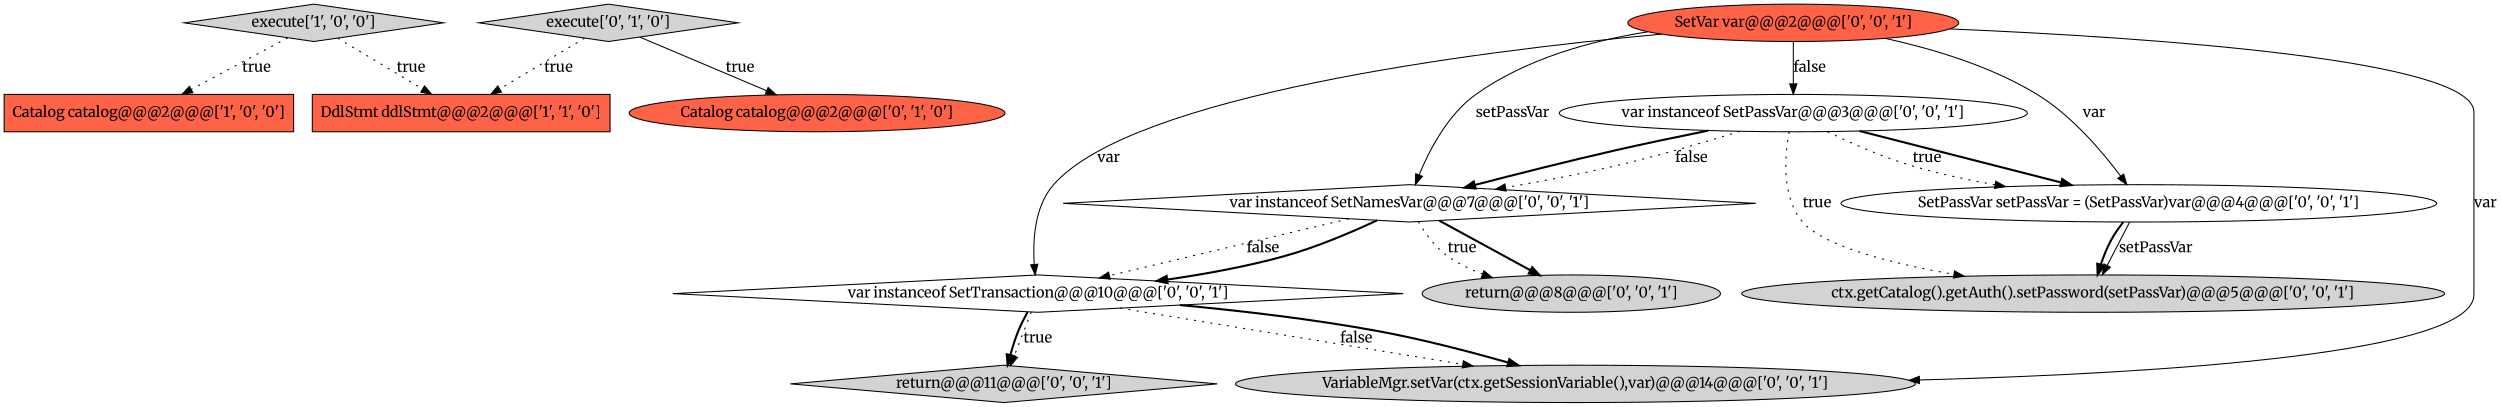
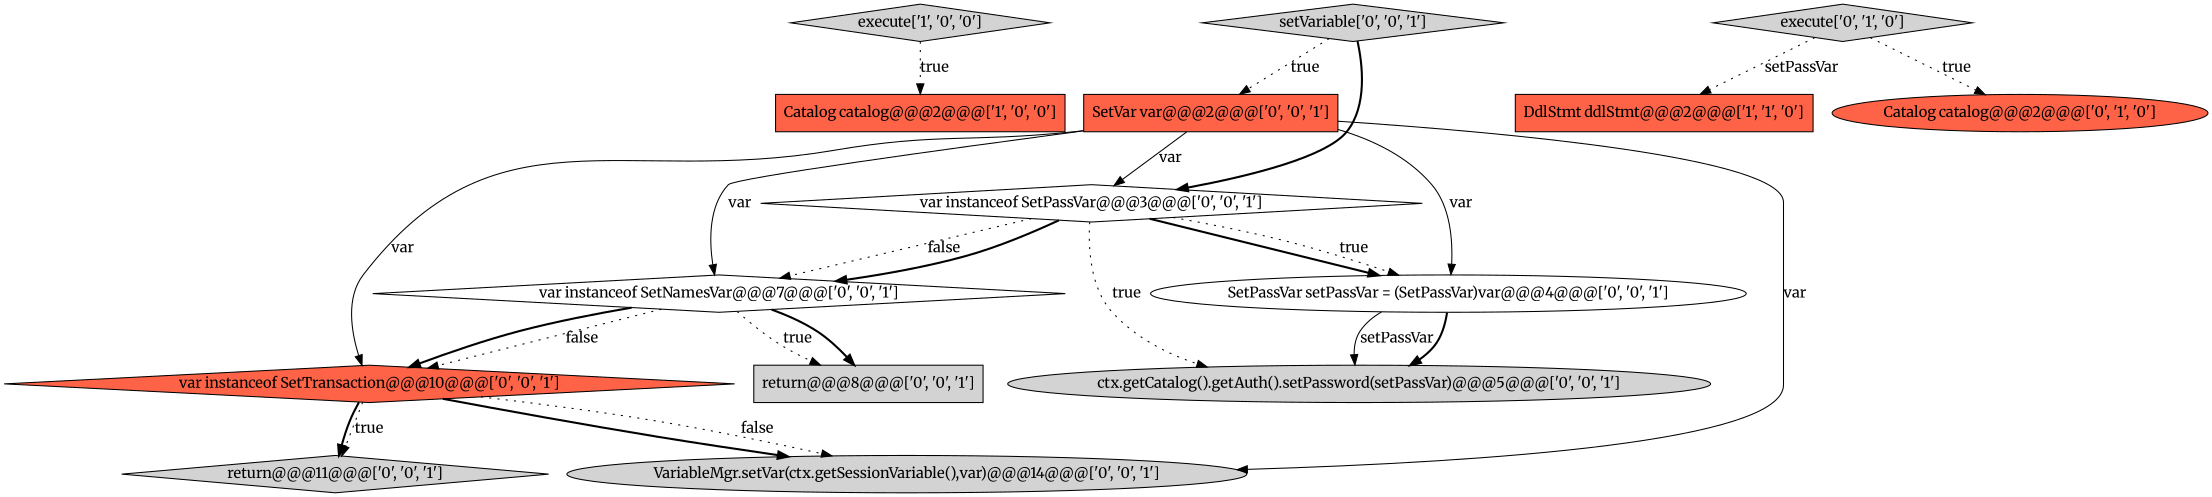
none -> (1353, 23)
(1793, 23) -> (1211, 113)
(380, 64) -> none
(703, 64) -> (1923, 64)
(559, 68) -> (1802, 68)
(1810, 68) -> (1170, 158)
(1513, 113) -> (740, 203)
(1793, 113) -> (1091, 203)
(1038, 294) -> (369, 384)
(1571, 294) -> (868, 384)
